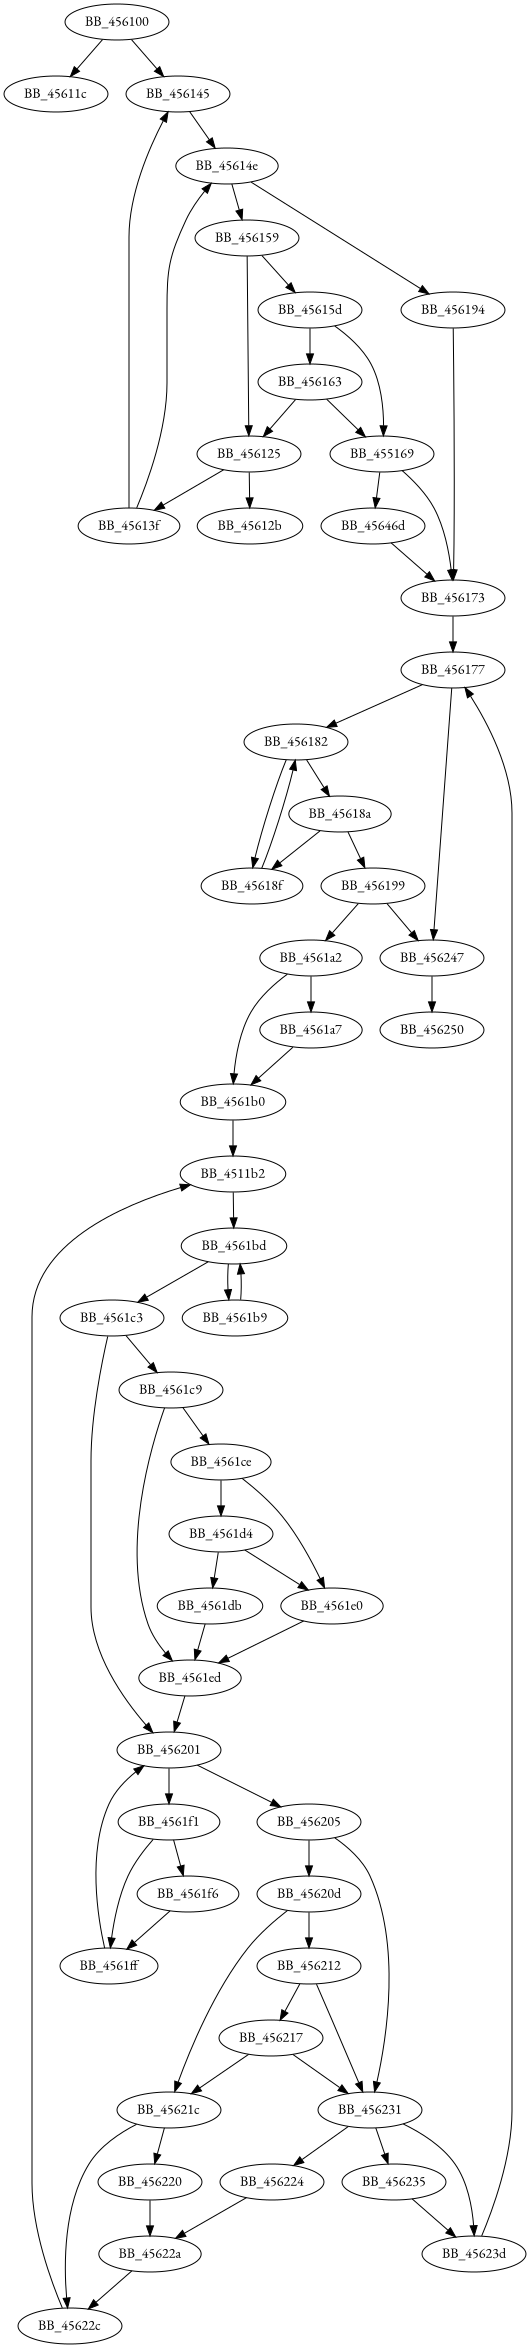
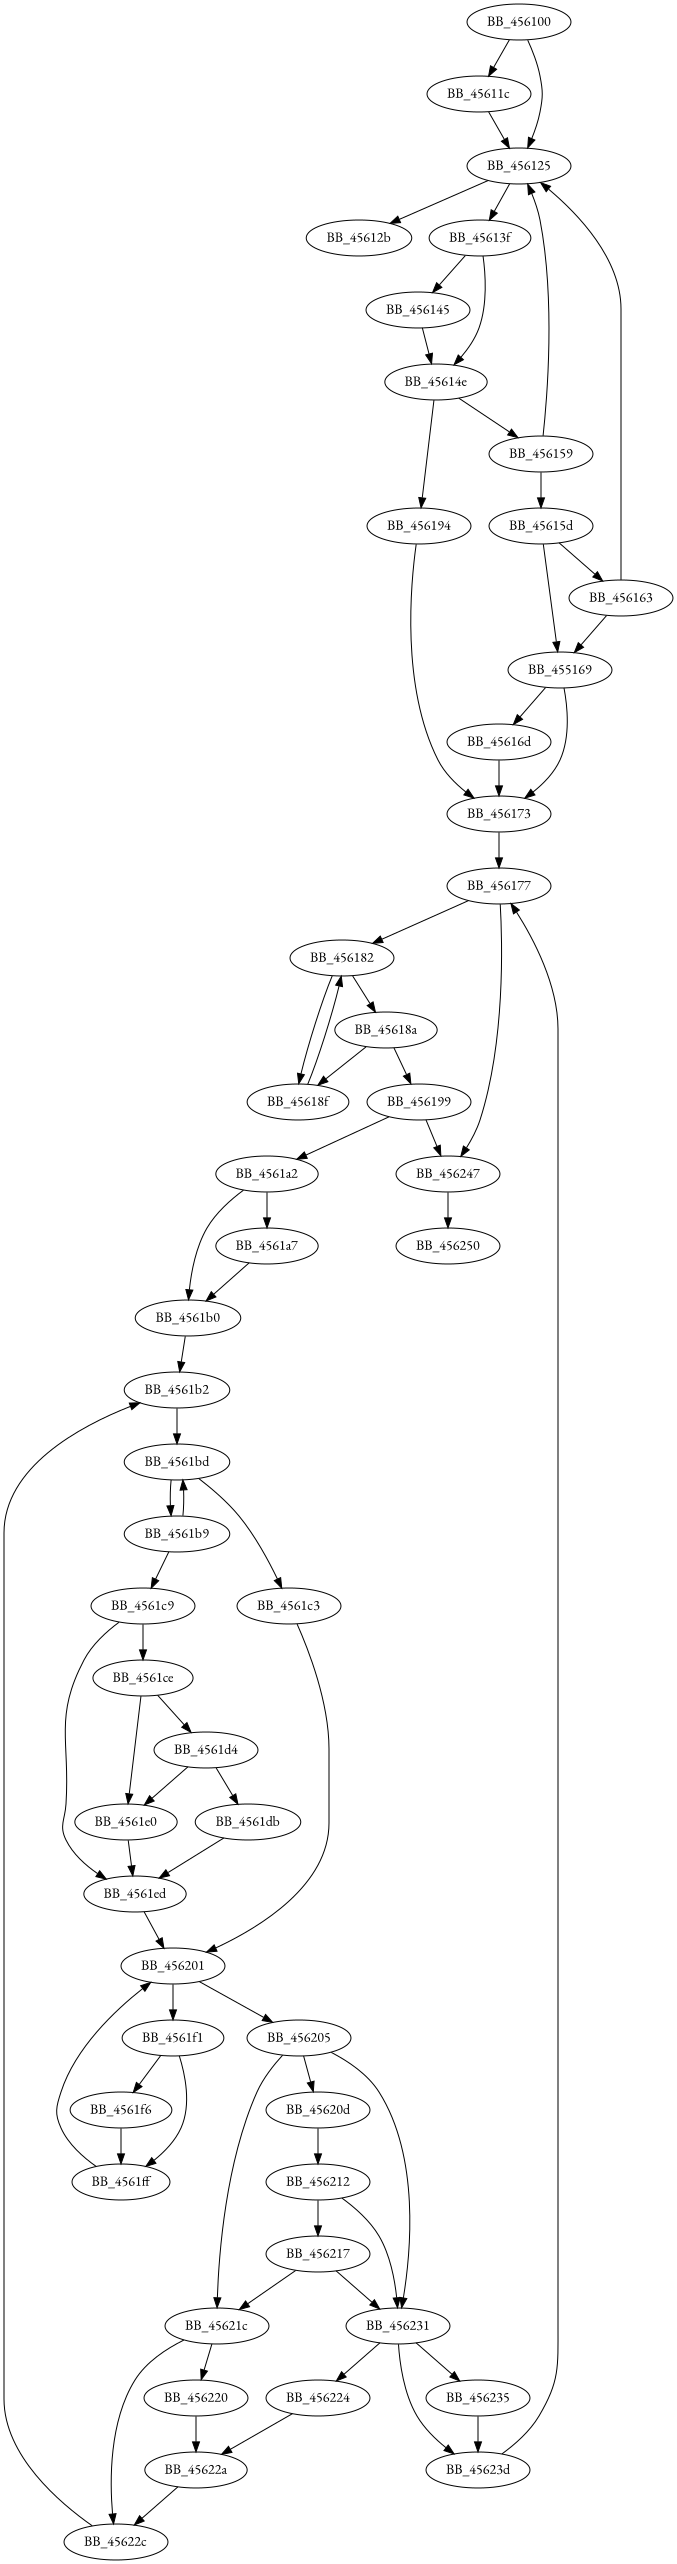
(144, 54) -> (542, 89)
none -> (497, 126)
(373, 526) -> (499, 742)
(233, 1174) -> (177, 1390)
(138, 1350) -> (162, 1566)
(221, 1988) -> (232, 2171)
